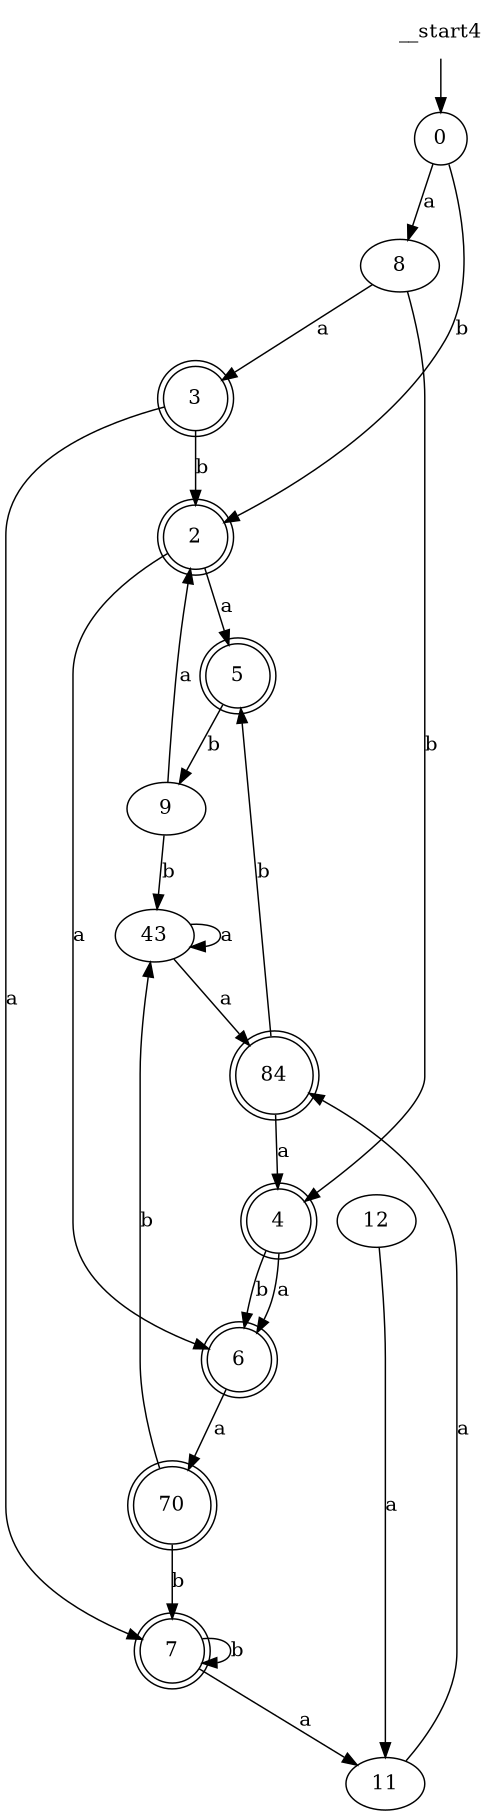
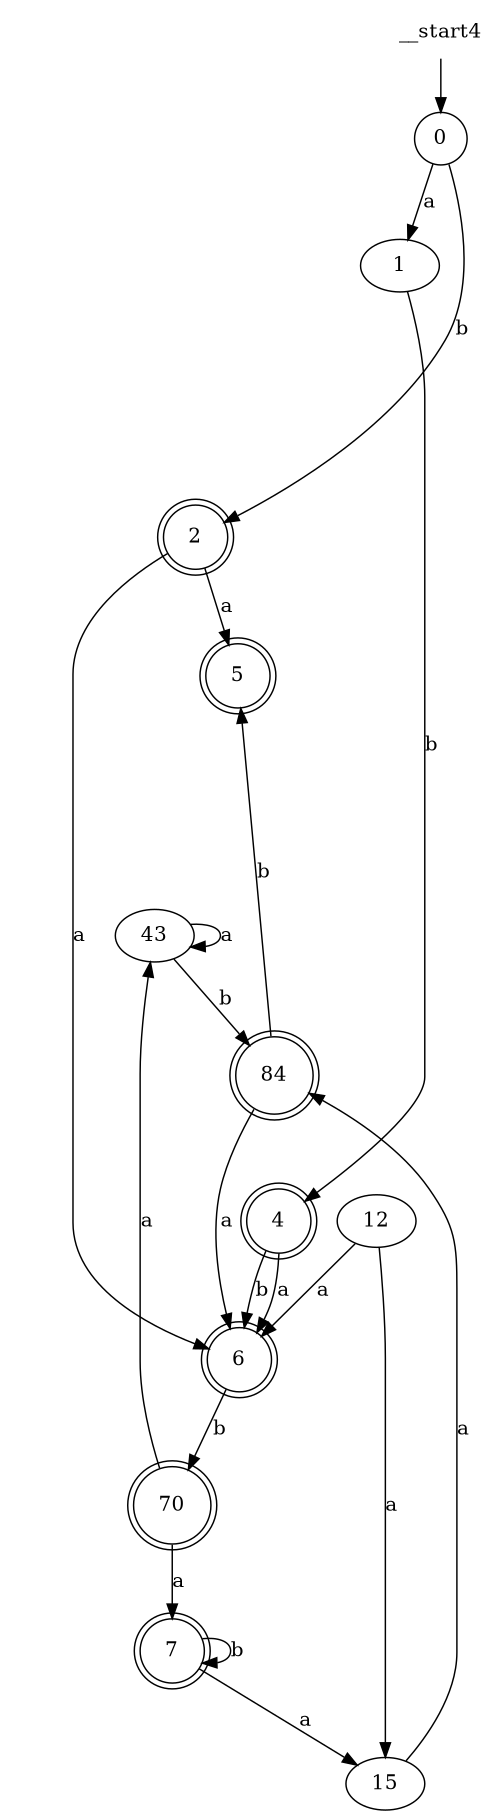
(400, 266) -> (400, 266)
(196, 399) -> none
(166, 809) -> none
(226, 999) -> (226, 999)
(276, 1144) -> (217, 1209)
(147, 1221) -> (147, 1221)
none -> (314, 1285)
(220, 1429) -> (220, 1429)
(179, 1582) -> (179, 1582)
(385, 1784) -> (385, 1784)
